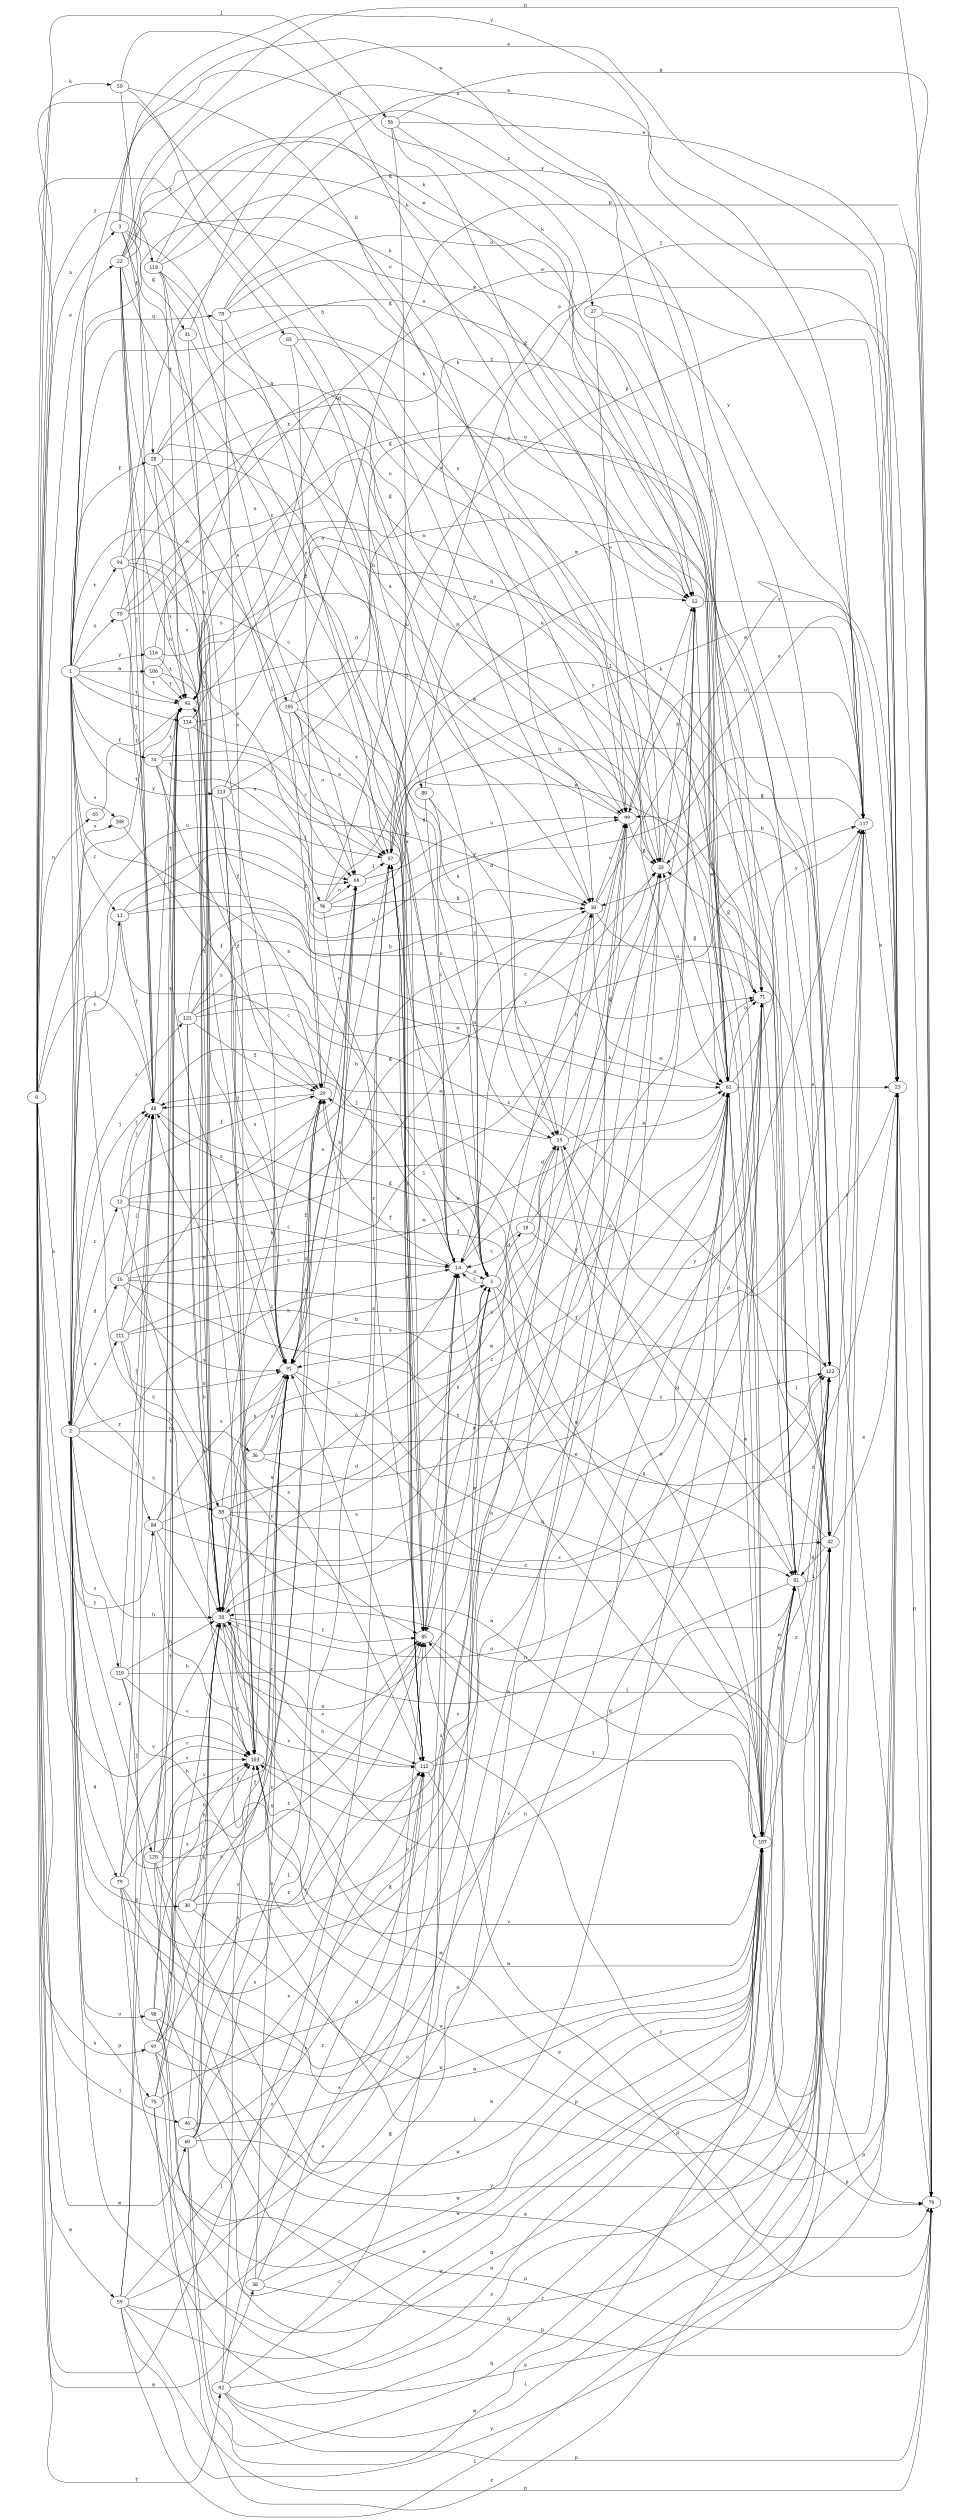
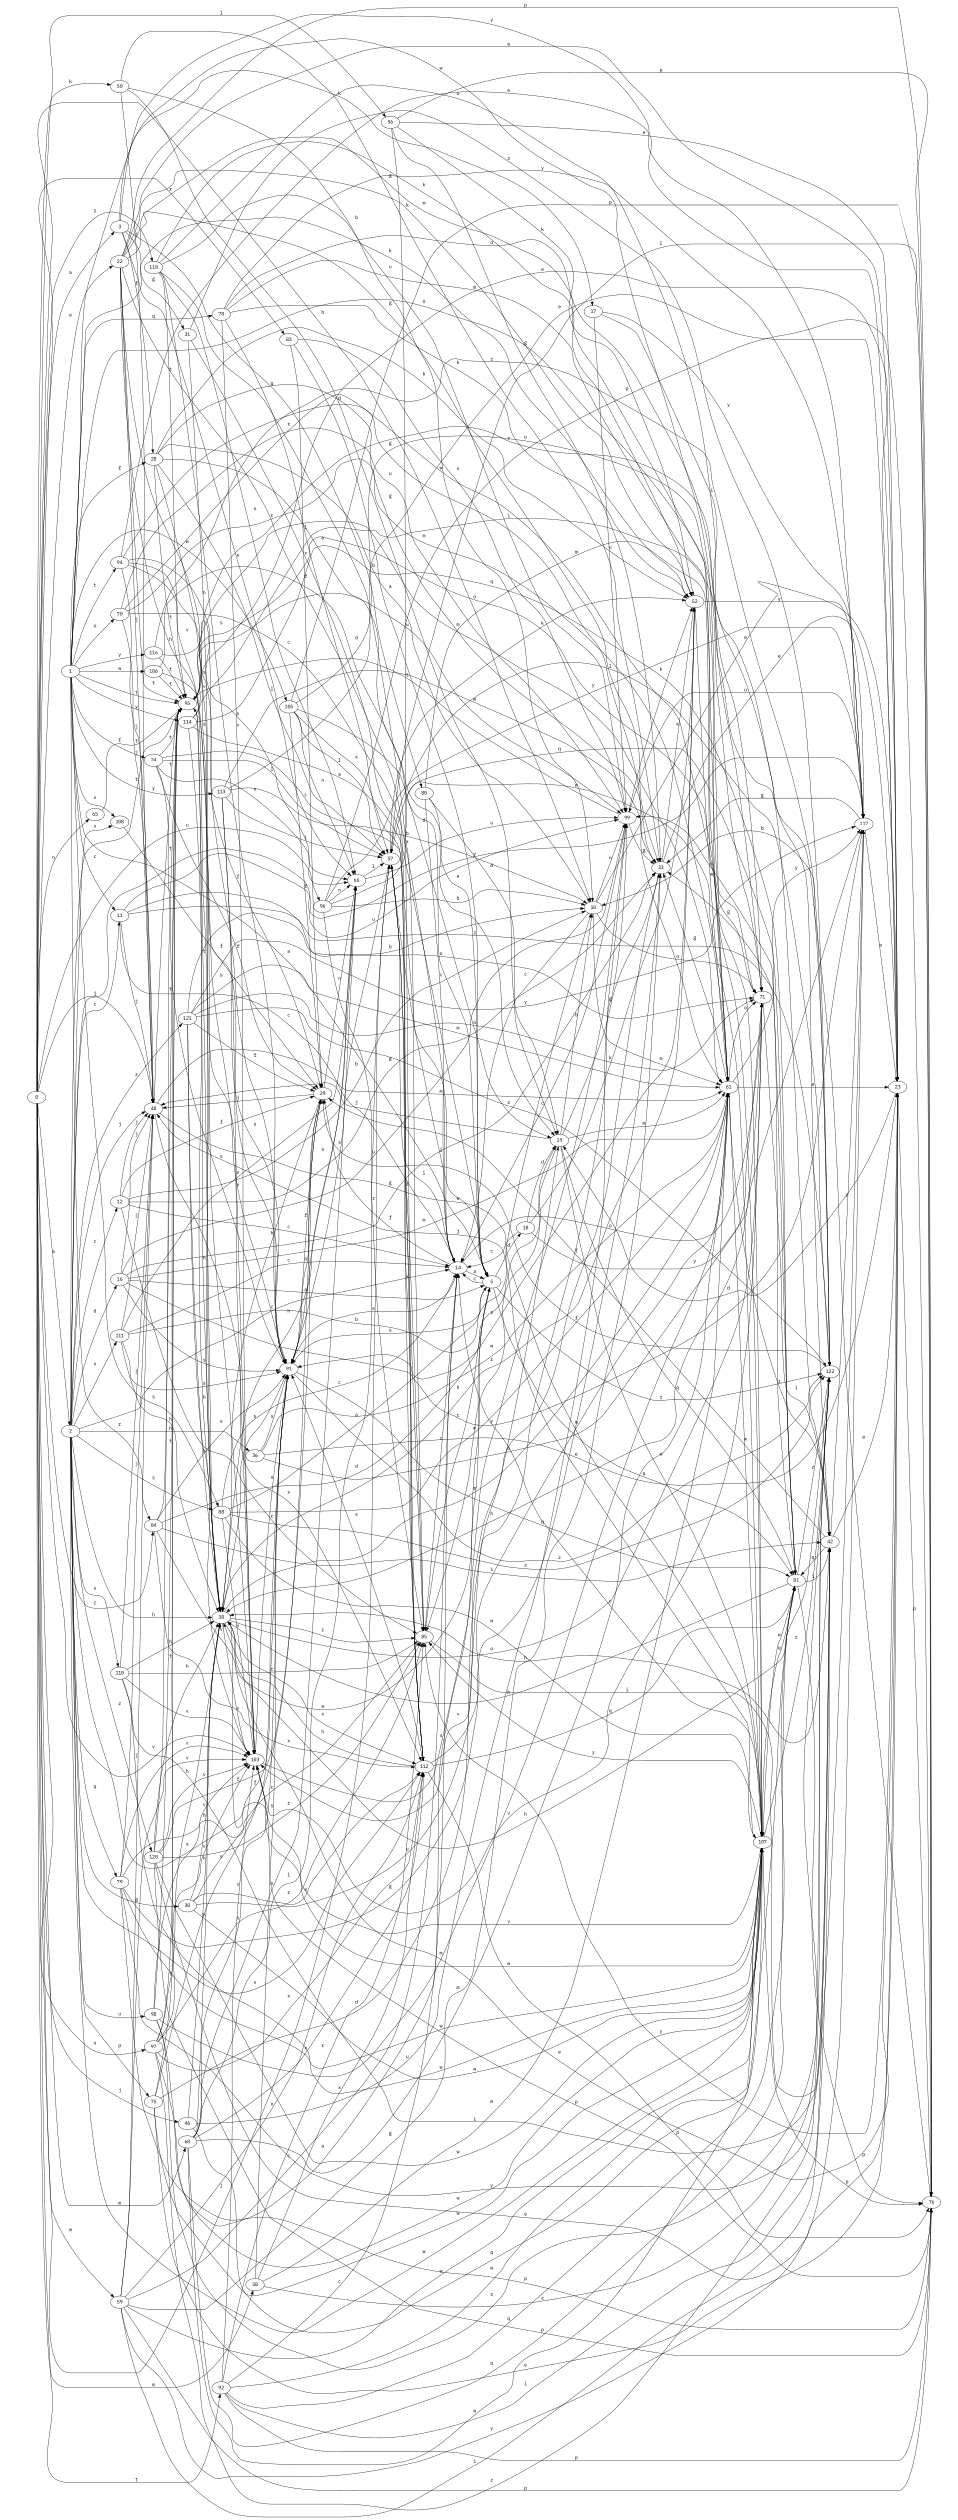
(340, 94) -> (340, 94)
(204, 1805) -> (204, 1805)
